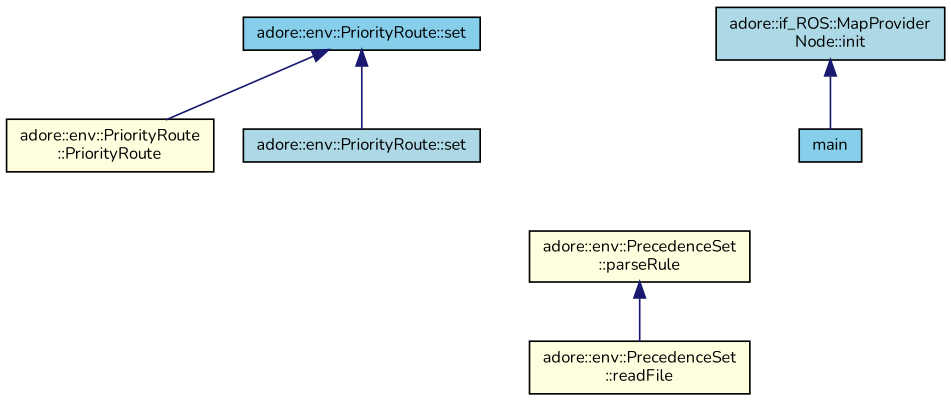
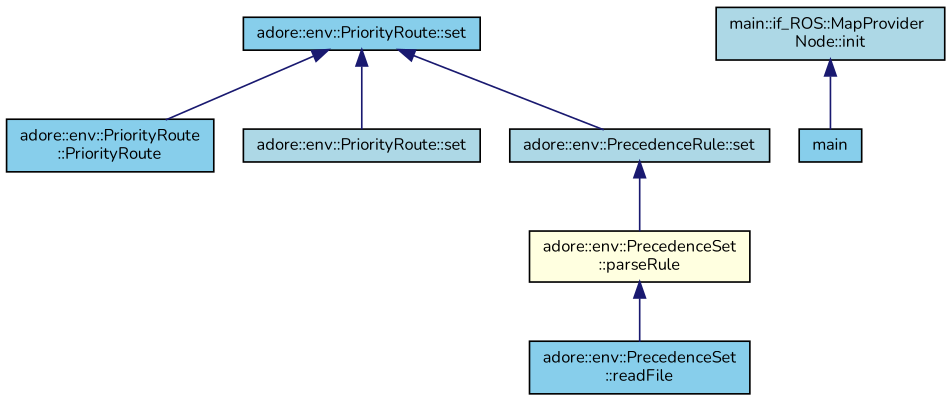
(830, 34) -> (830, 34)
(110, 146) -> (110, 146)
none -> (640, 146)
(640, 368) -> (640, 368)
